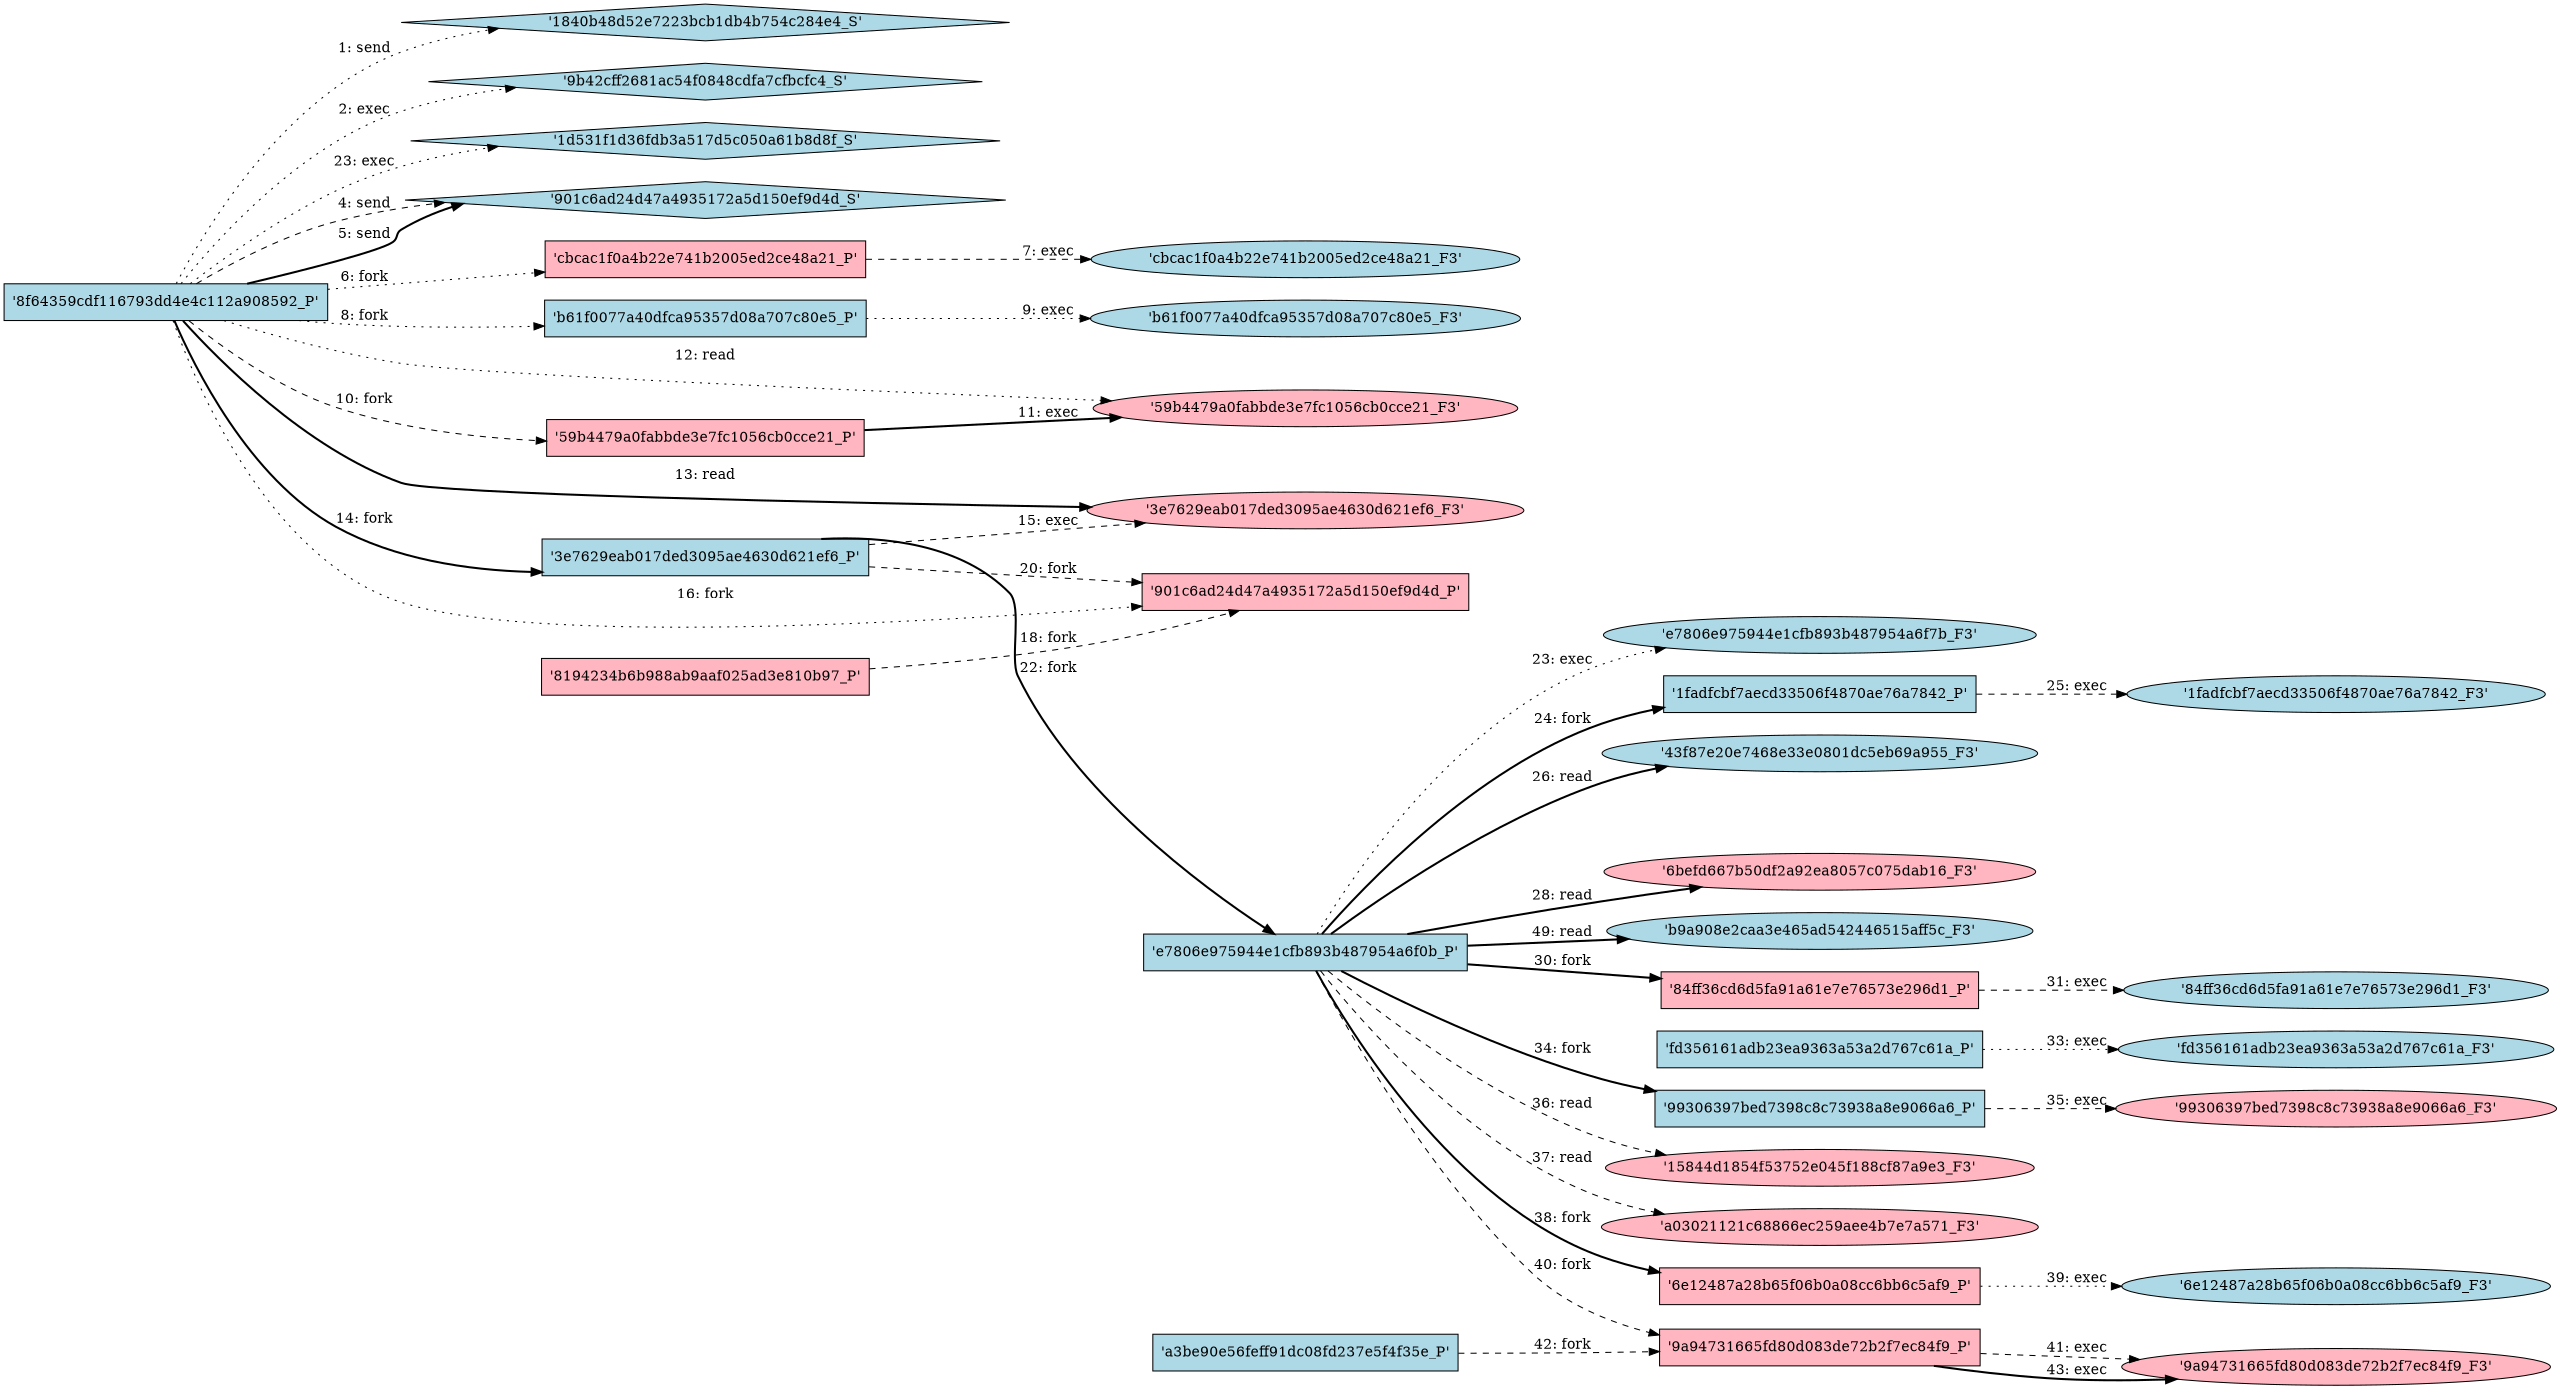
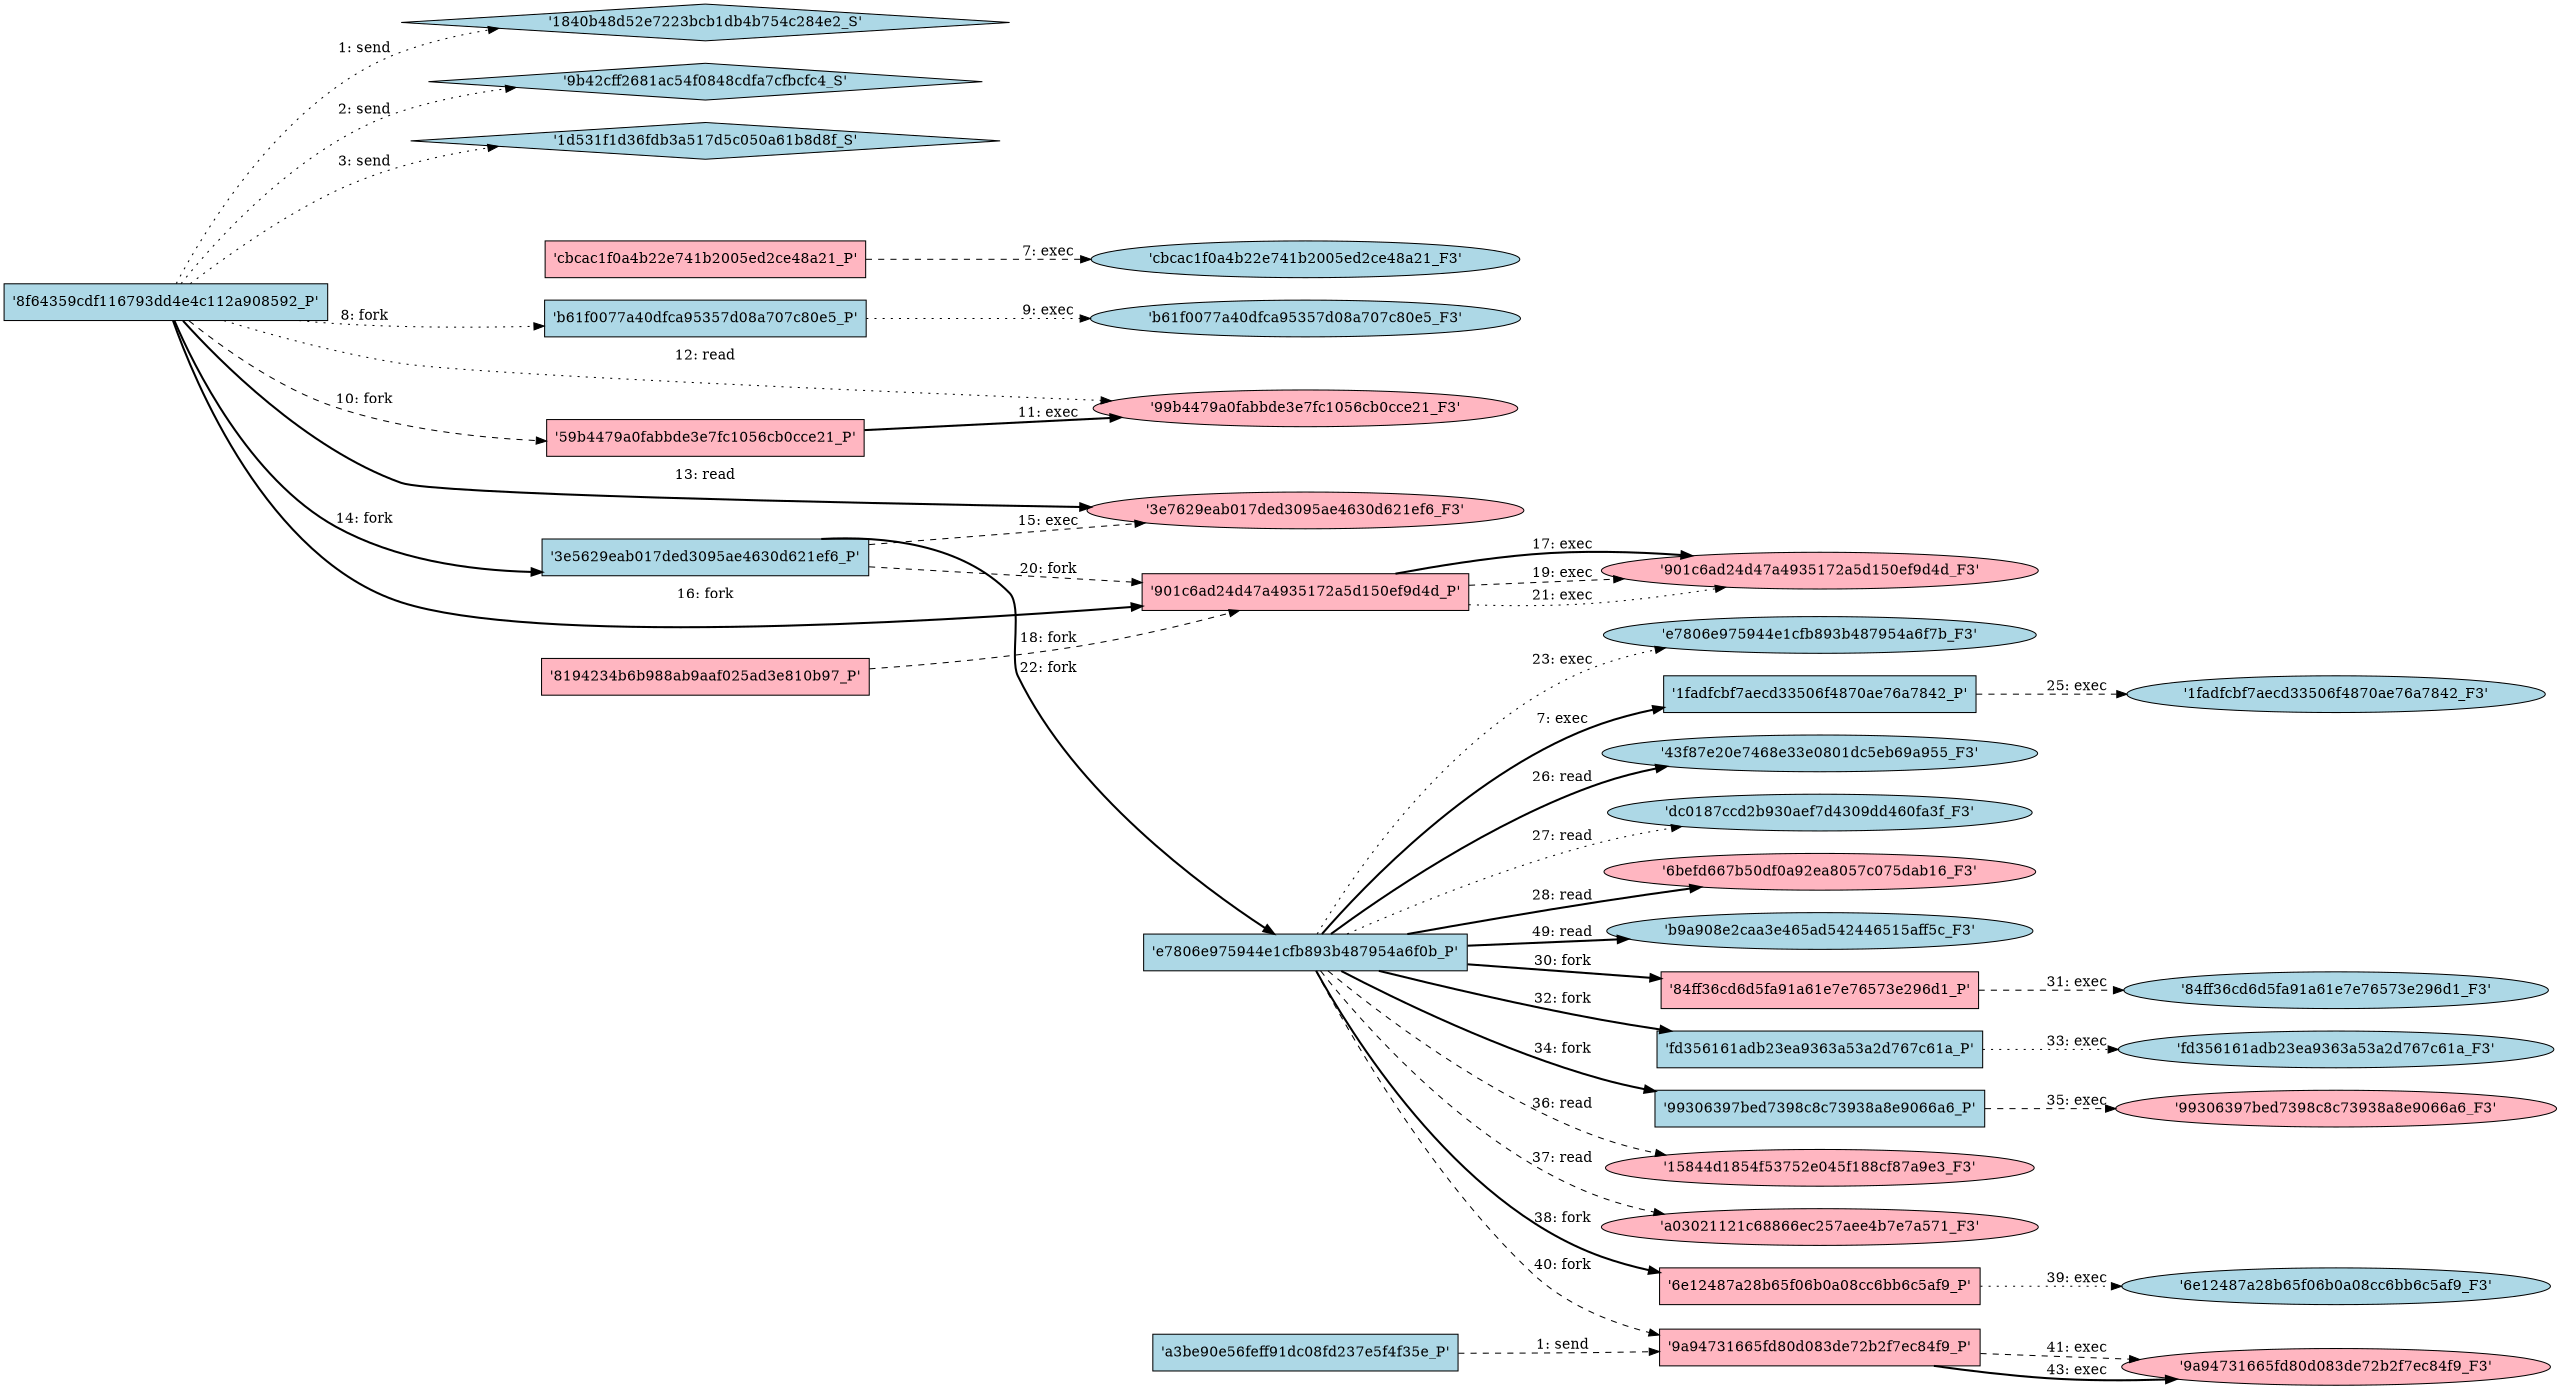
(705, 22) -> (705, 22)
(364, 110) -> (364, 110)
(364, 162) -> (364, 162)
(705, 200) -> none
(431, 281) -> none
(1305, 408) -> (1305, 408)
(705, 557) -> (705, 557)
none -> (1820, 571)
(579, 625) -> (579, 625)
(1563, 719) -> (1563, 719)
none -> (1820, 813)
(1820, 872) -> (1820, 872)
none -> (1519, 1003)
(1820, 1227) -> (1820, 1227)
(1563, 1345) -> (1563, 1345)
